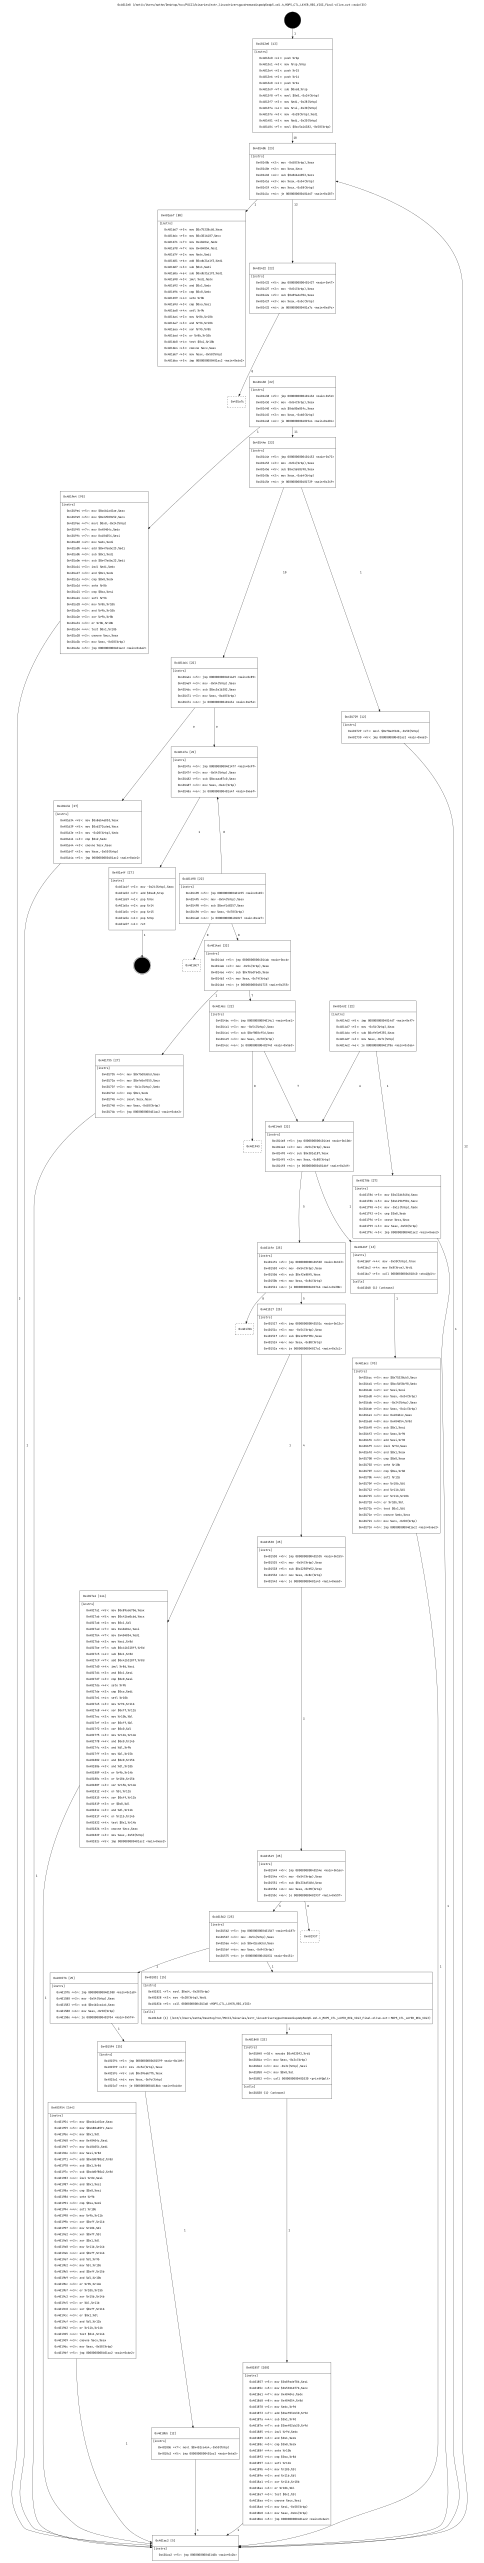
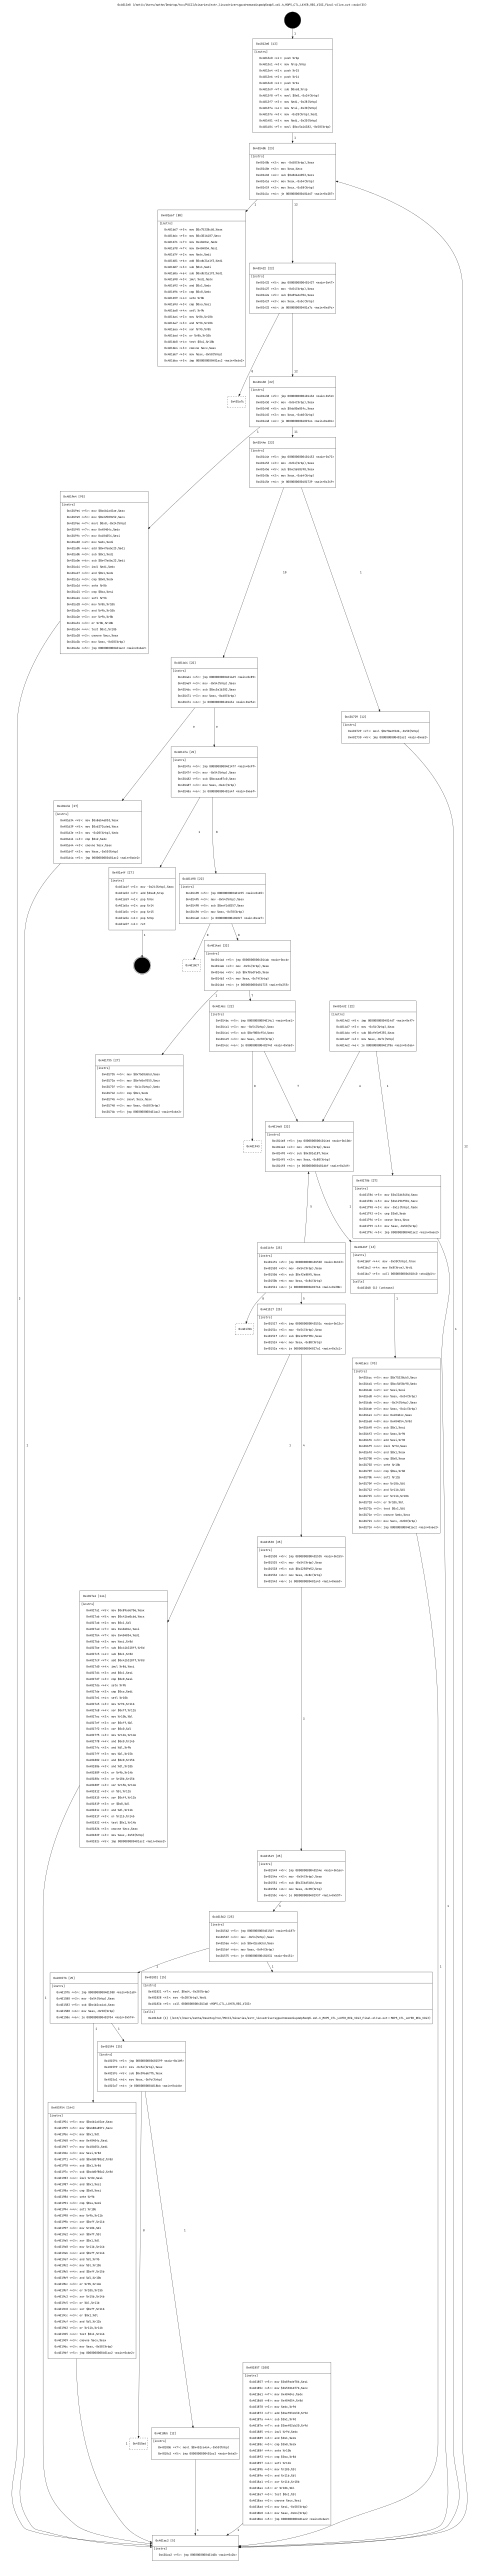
(294, 138) -> (294, 138)
none -> (293, 344)
(220, 836) -> (213, 834)
(299, 1206) -> (307, 1208)
(34, 1865) -> none
(310, 1936) -> none
none -> (93, 2062)
(287, 2066) -> none
none -> (139, 2444)
